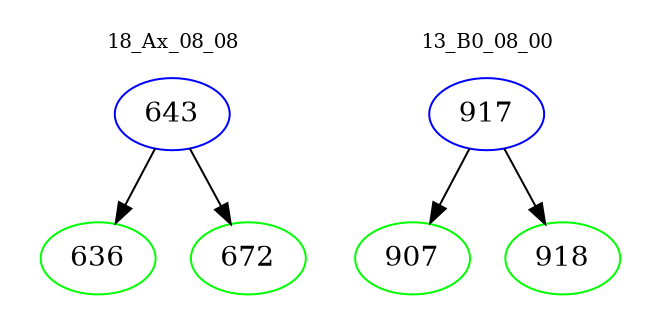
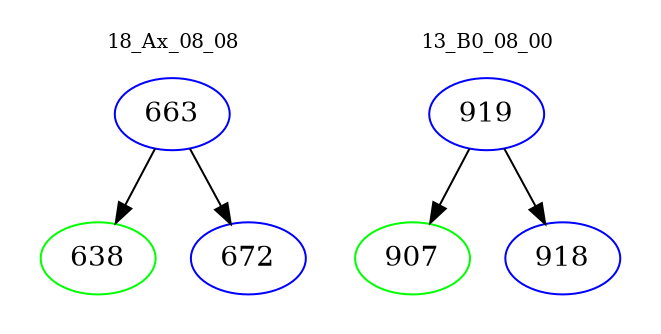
(172, 114) -> (172, 114)
(487, 114) -> (487, 114)
(98, 258) -> (98, 258)
(248, 258) -> (248, 258)
(563, 258) -> (563, 258)
